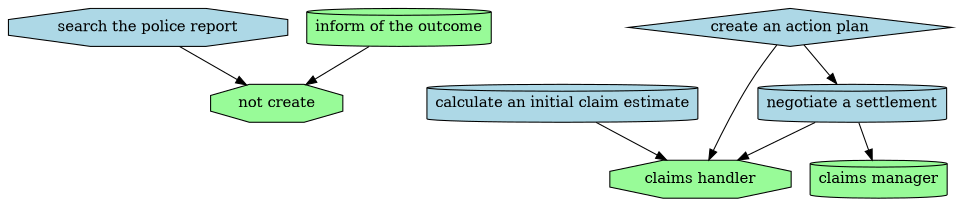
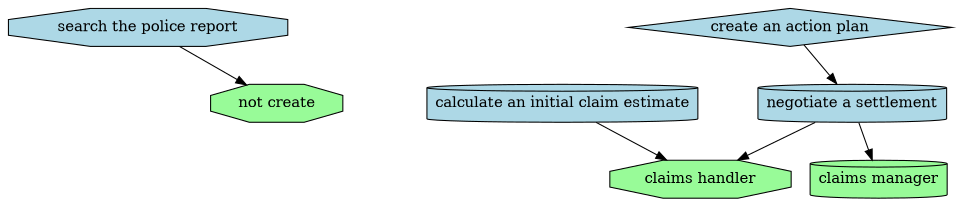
(399, 27) -> none
(742, 96) -> none
